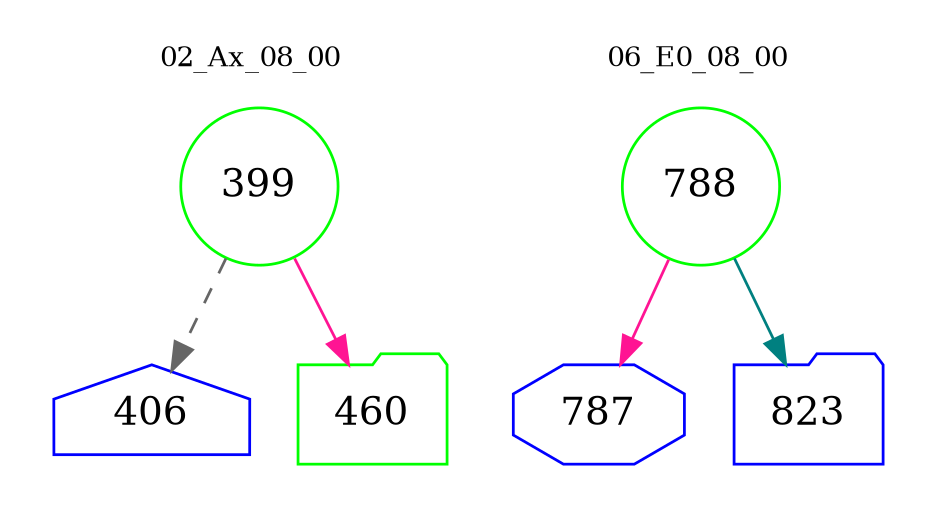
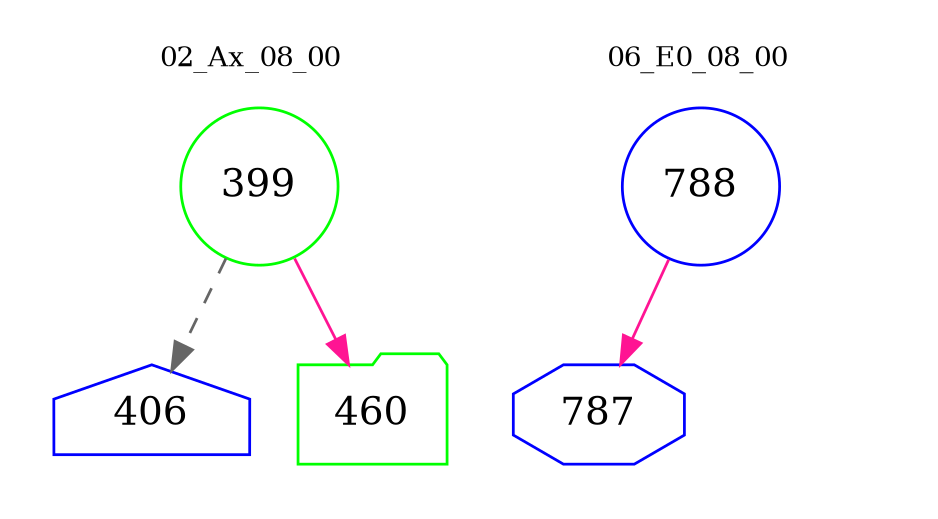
(701, 187) -> (701, 187)
(809, 414) -> none
